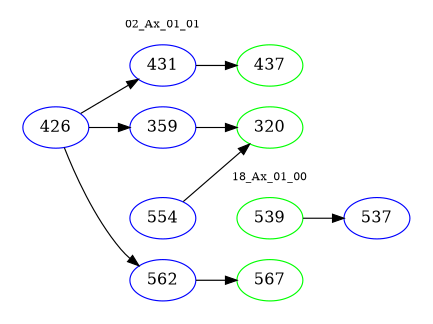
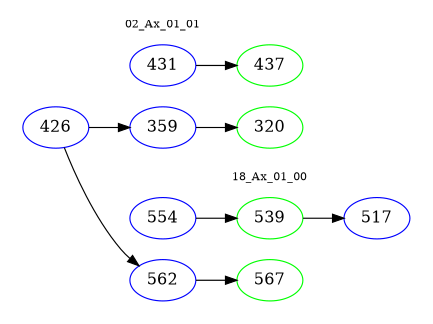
(104, 99) -> none
(212, 177) -> (211, 218)
(377, 218) -> (377, 218)
